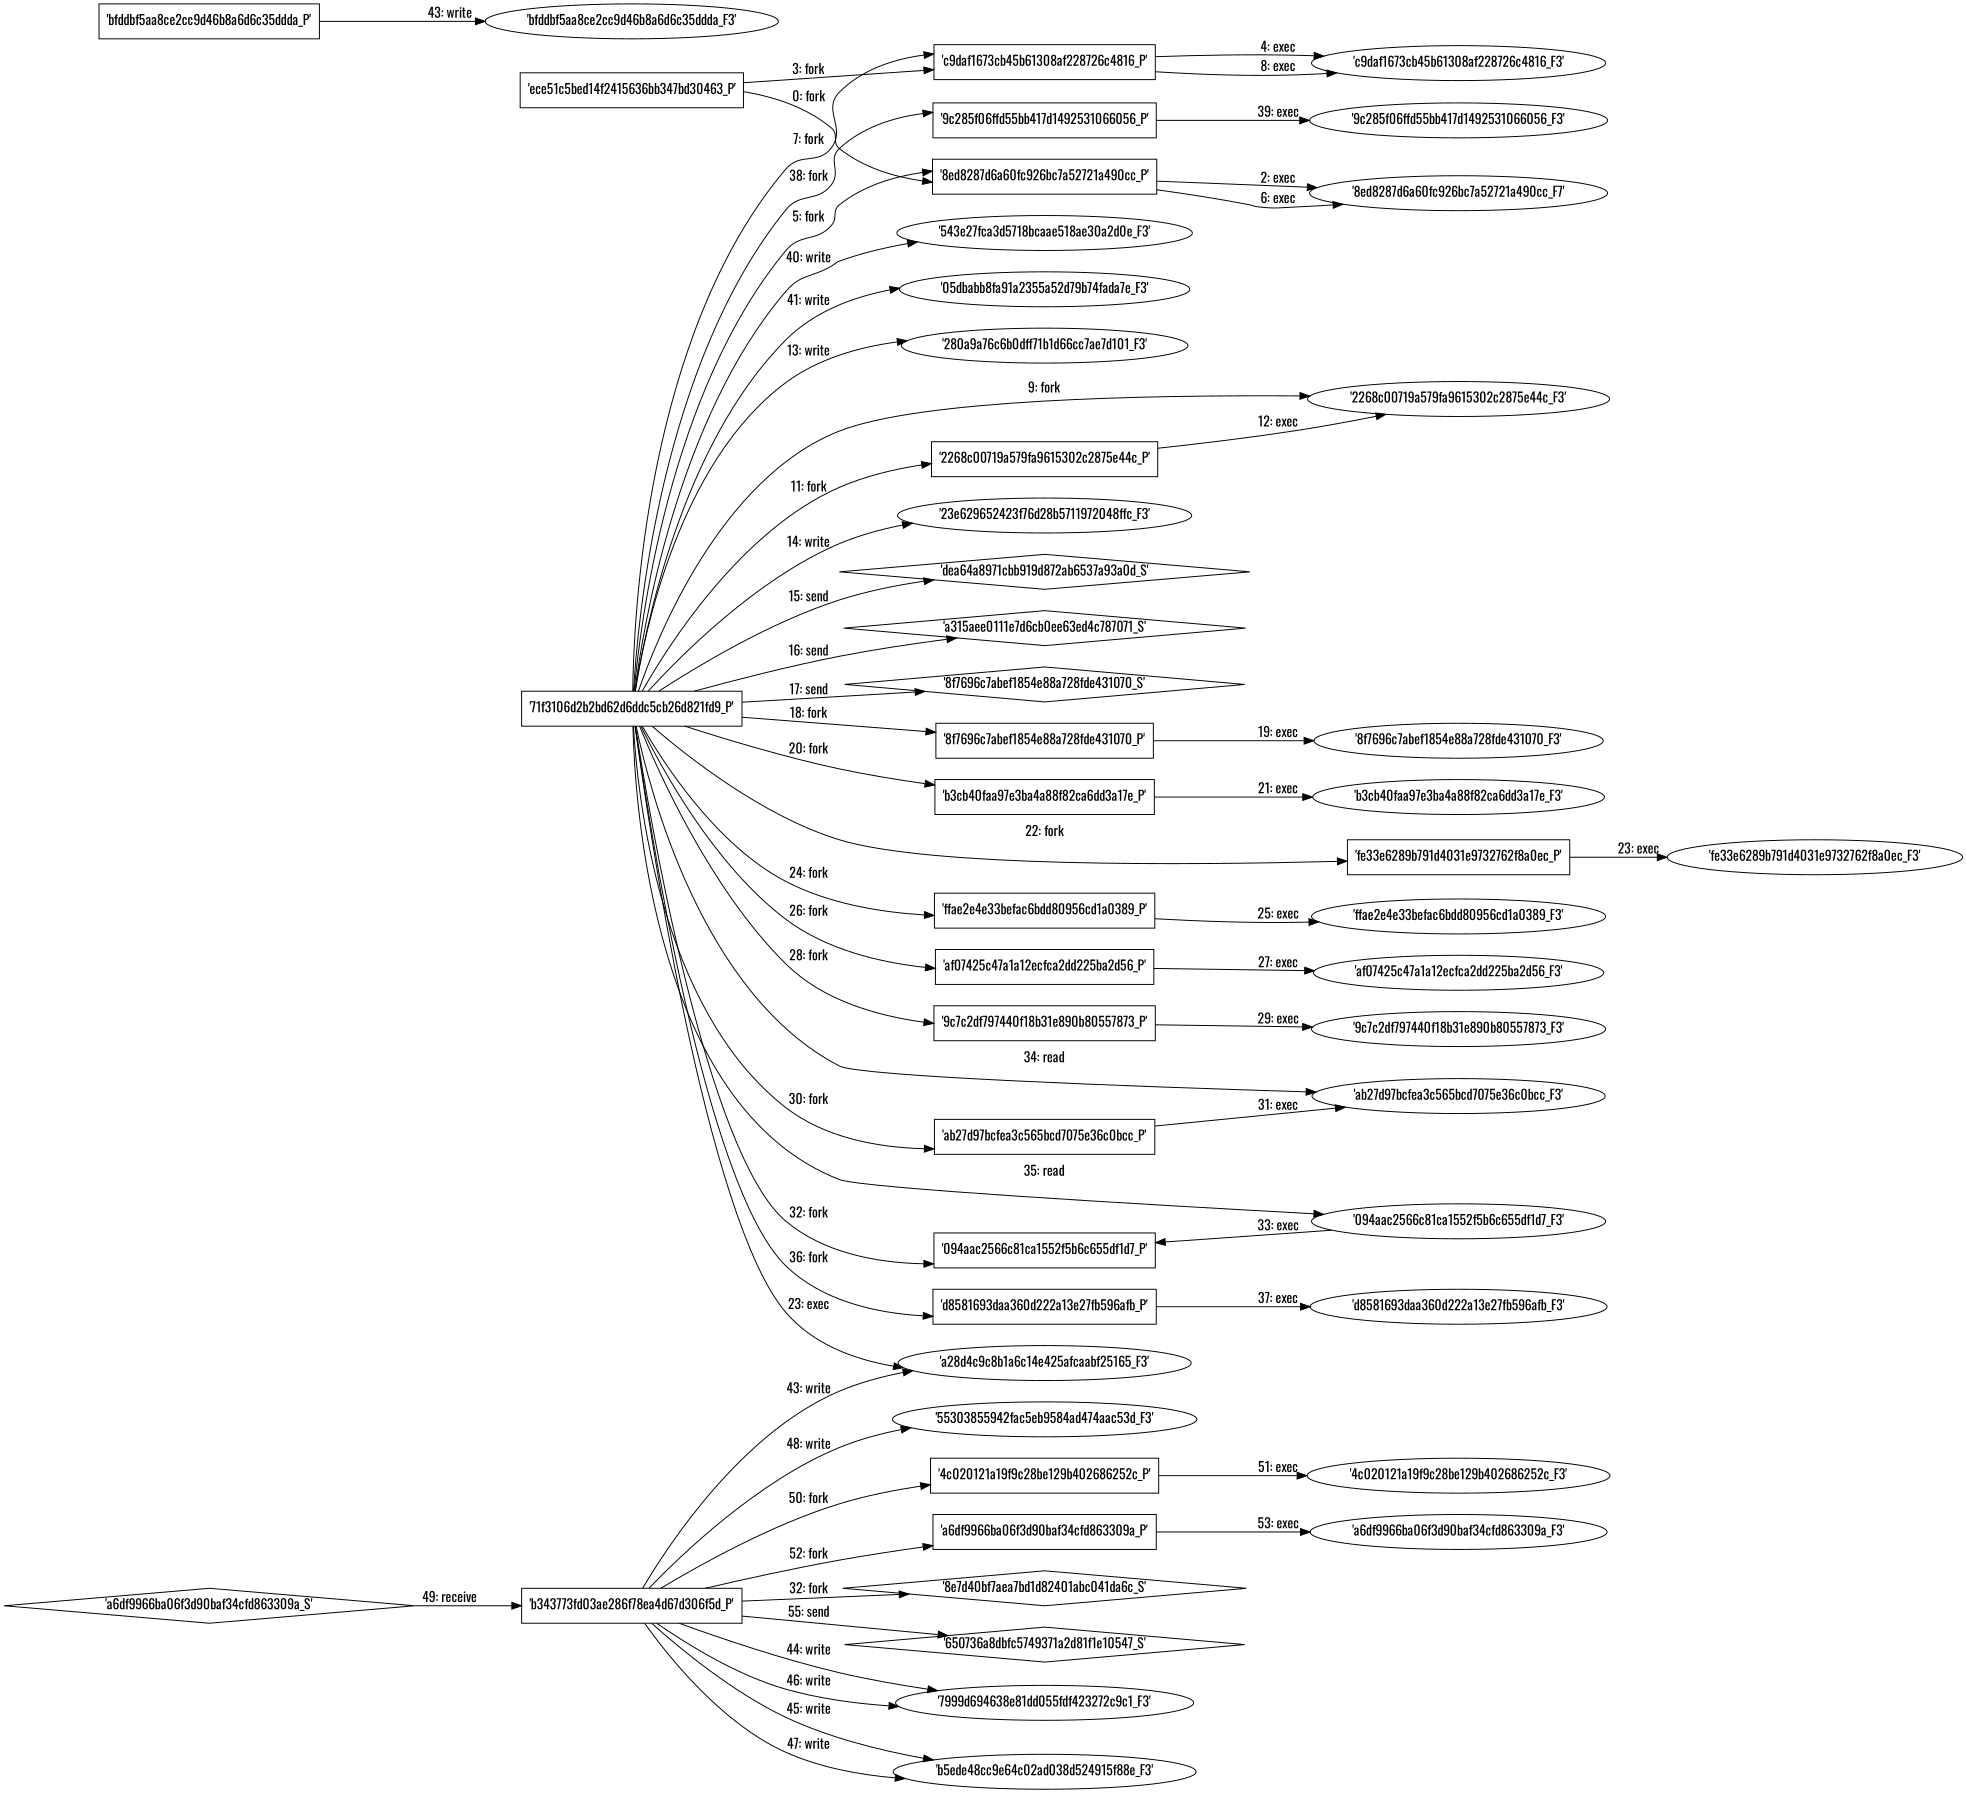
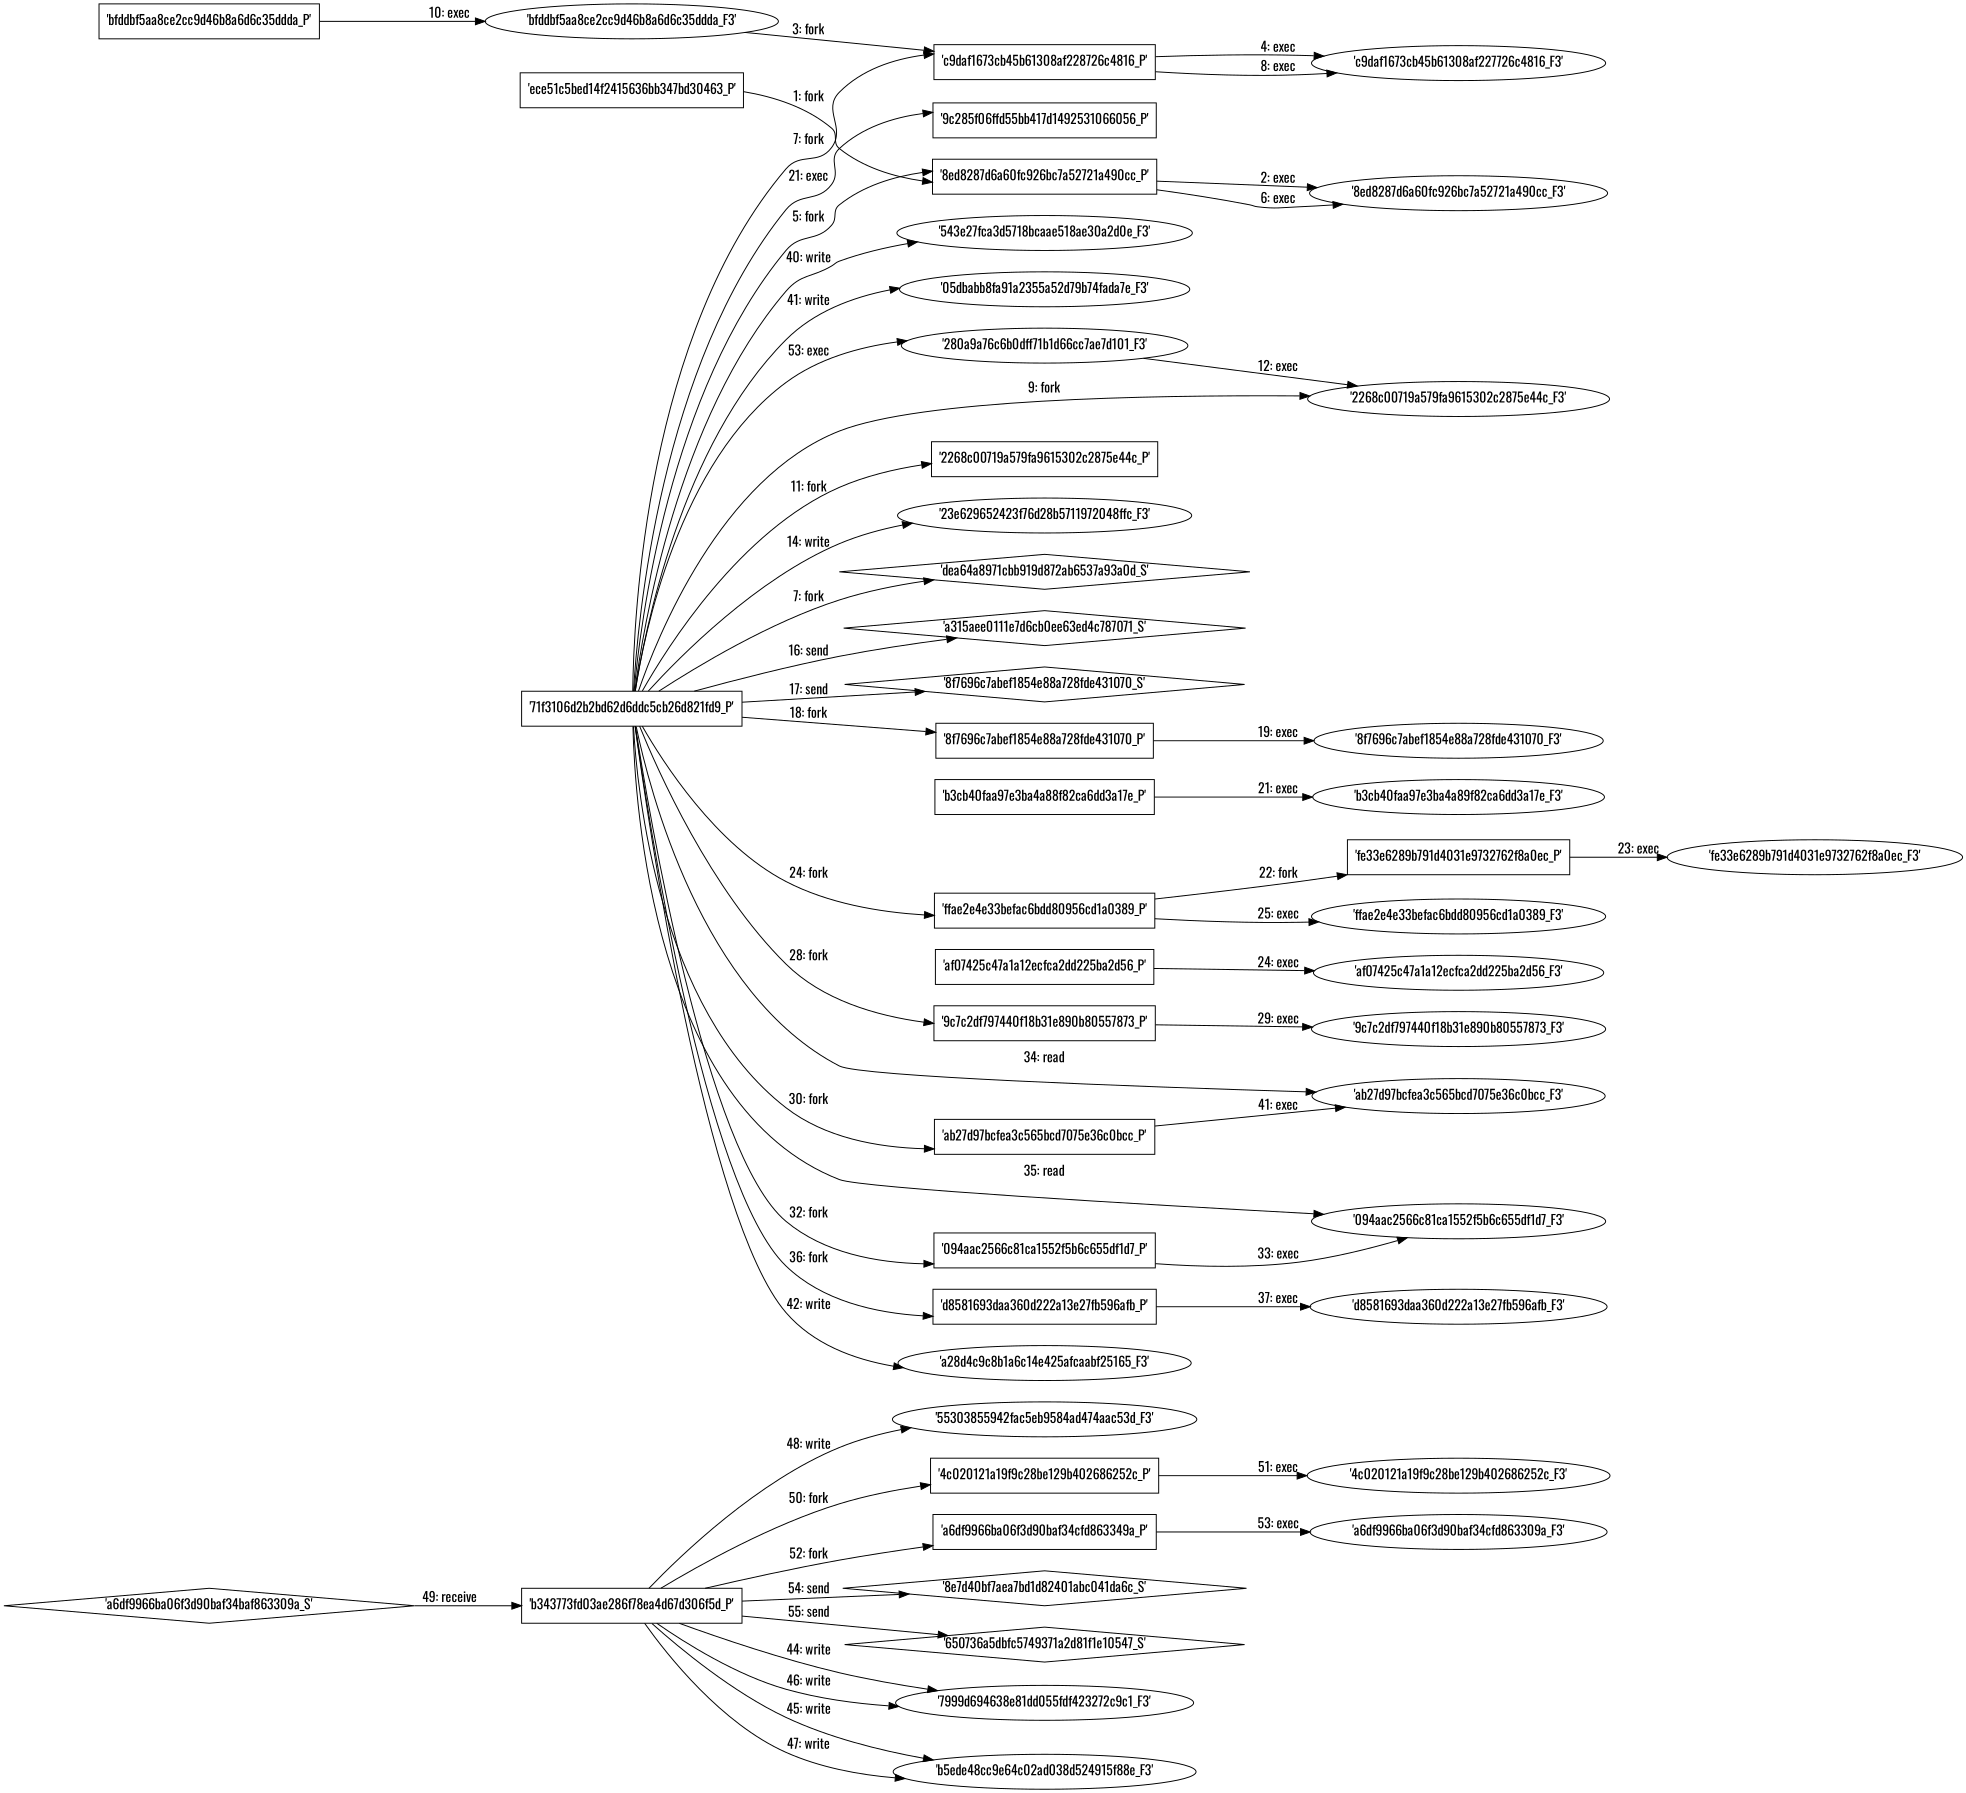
(450, 14) -> (450, 14)
(1459, 63) -> (1459, 63)
(834, 77) -> (834, 41)
(809, 98) -> (809, 98)
(1459, 120) -> none
(809, 177) -> (809, 177)
(1459, 193) -> (1459, 193)
(809, 352) -> (809, 352)
(1267, 435) -> (1245, 372)
(809, 598) -> (809, 598)
(804, 761) -> none
(1459, 797) -> (1459, 797)
(977, 858) -> (1246, 888)
(751, 888) -> none
(1278, 964) -> (1278, 964)
(1278, 1106) -> (1278, 1106)
(1248, 1236) -> (1278, 1264)
(809, 1305) -> (809, 1305)
(751, 1452) -> none
(1045, 1532) -> (1045, 1532)
(809, 1590) -> (809, 1590)
(209, 1606) -> (209, 1606)
(1045, 1645) -> (1045, 1645)
